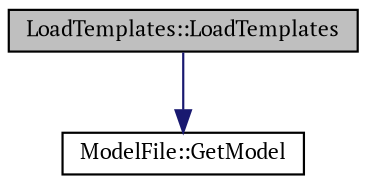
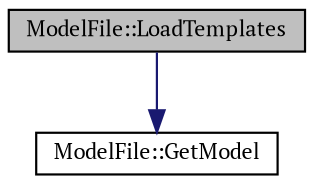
(183, 31) -> (157, 31)
